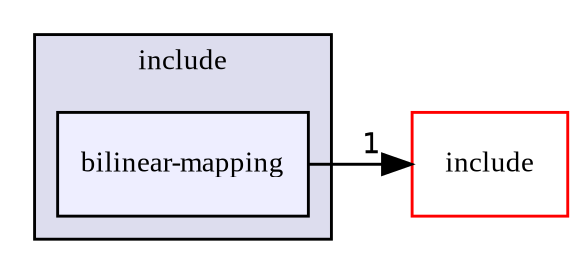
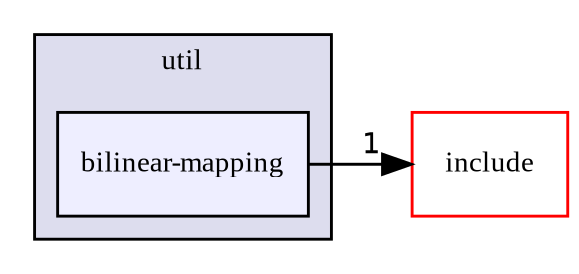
(183, 62) -> (183, 62)
